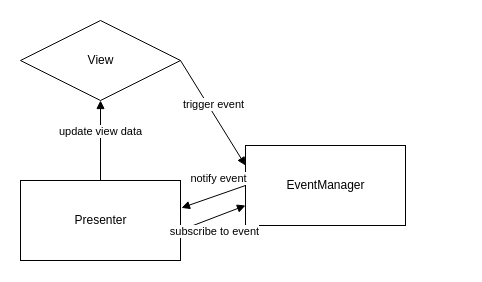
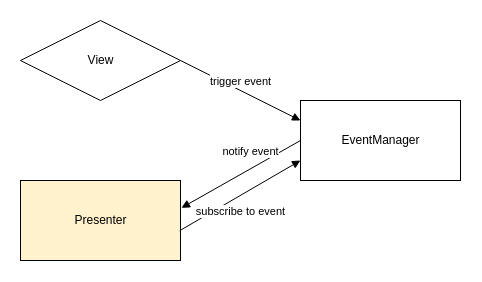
(101, 145) -> none
(326, 186) -> (381, 141)
(101, 221) -> (101, 221)
